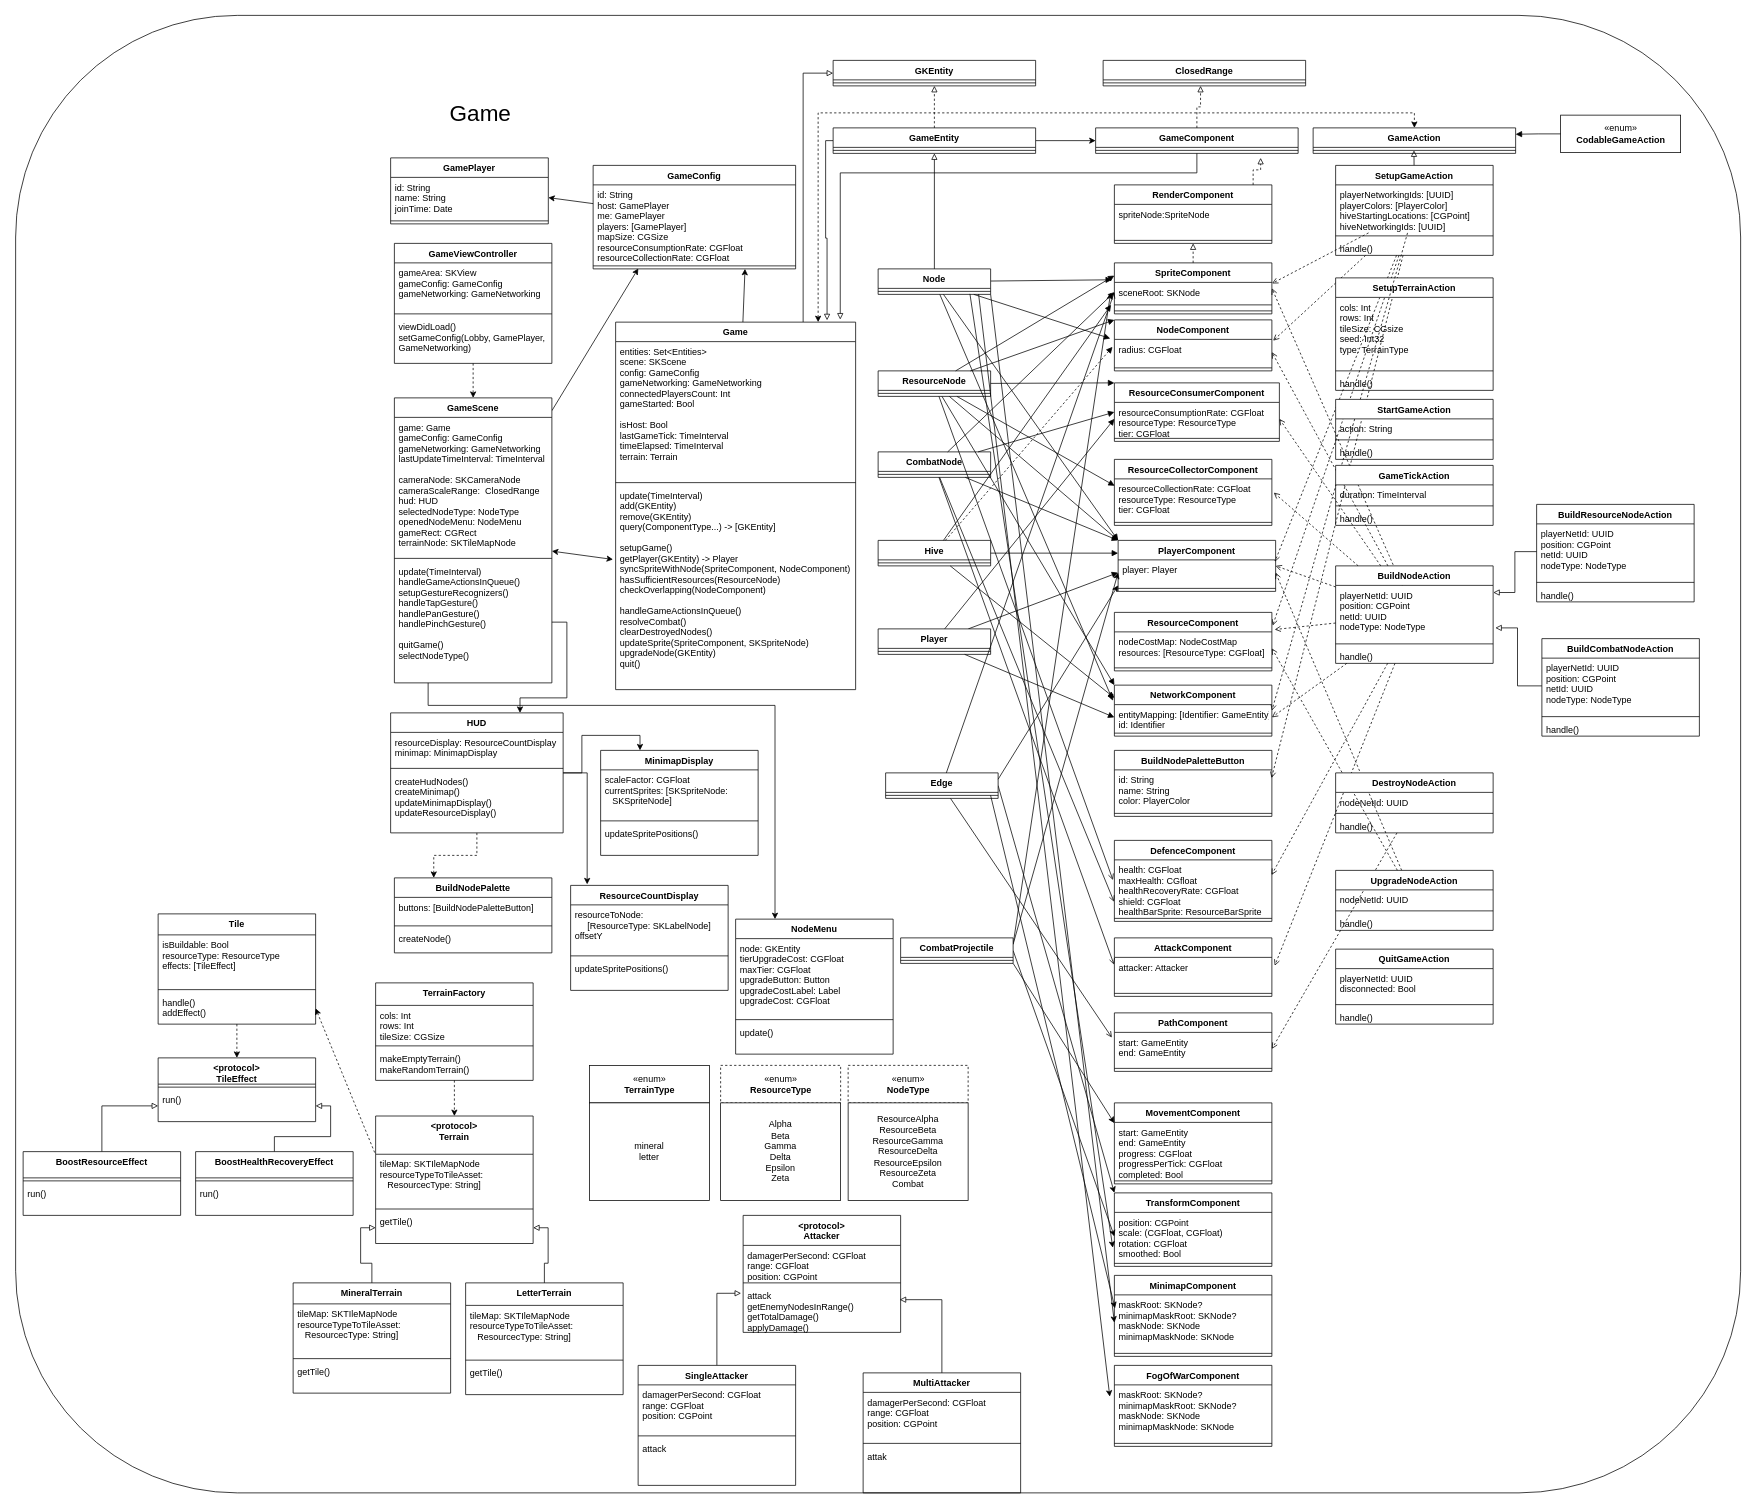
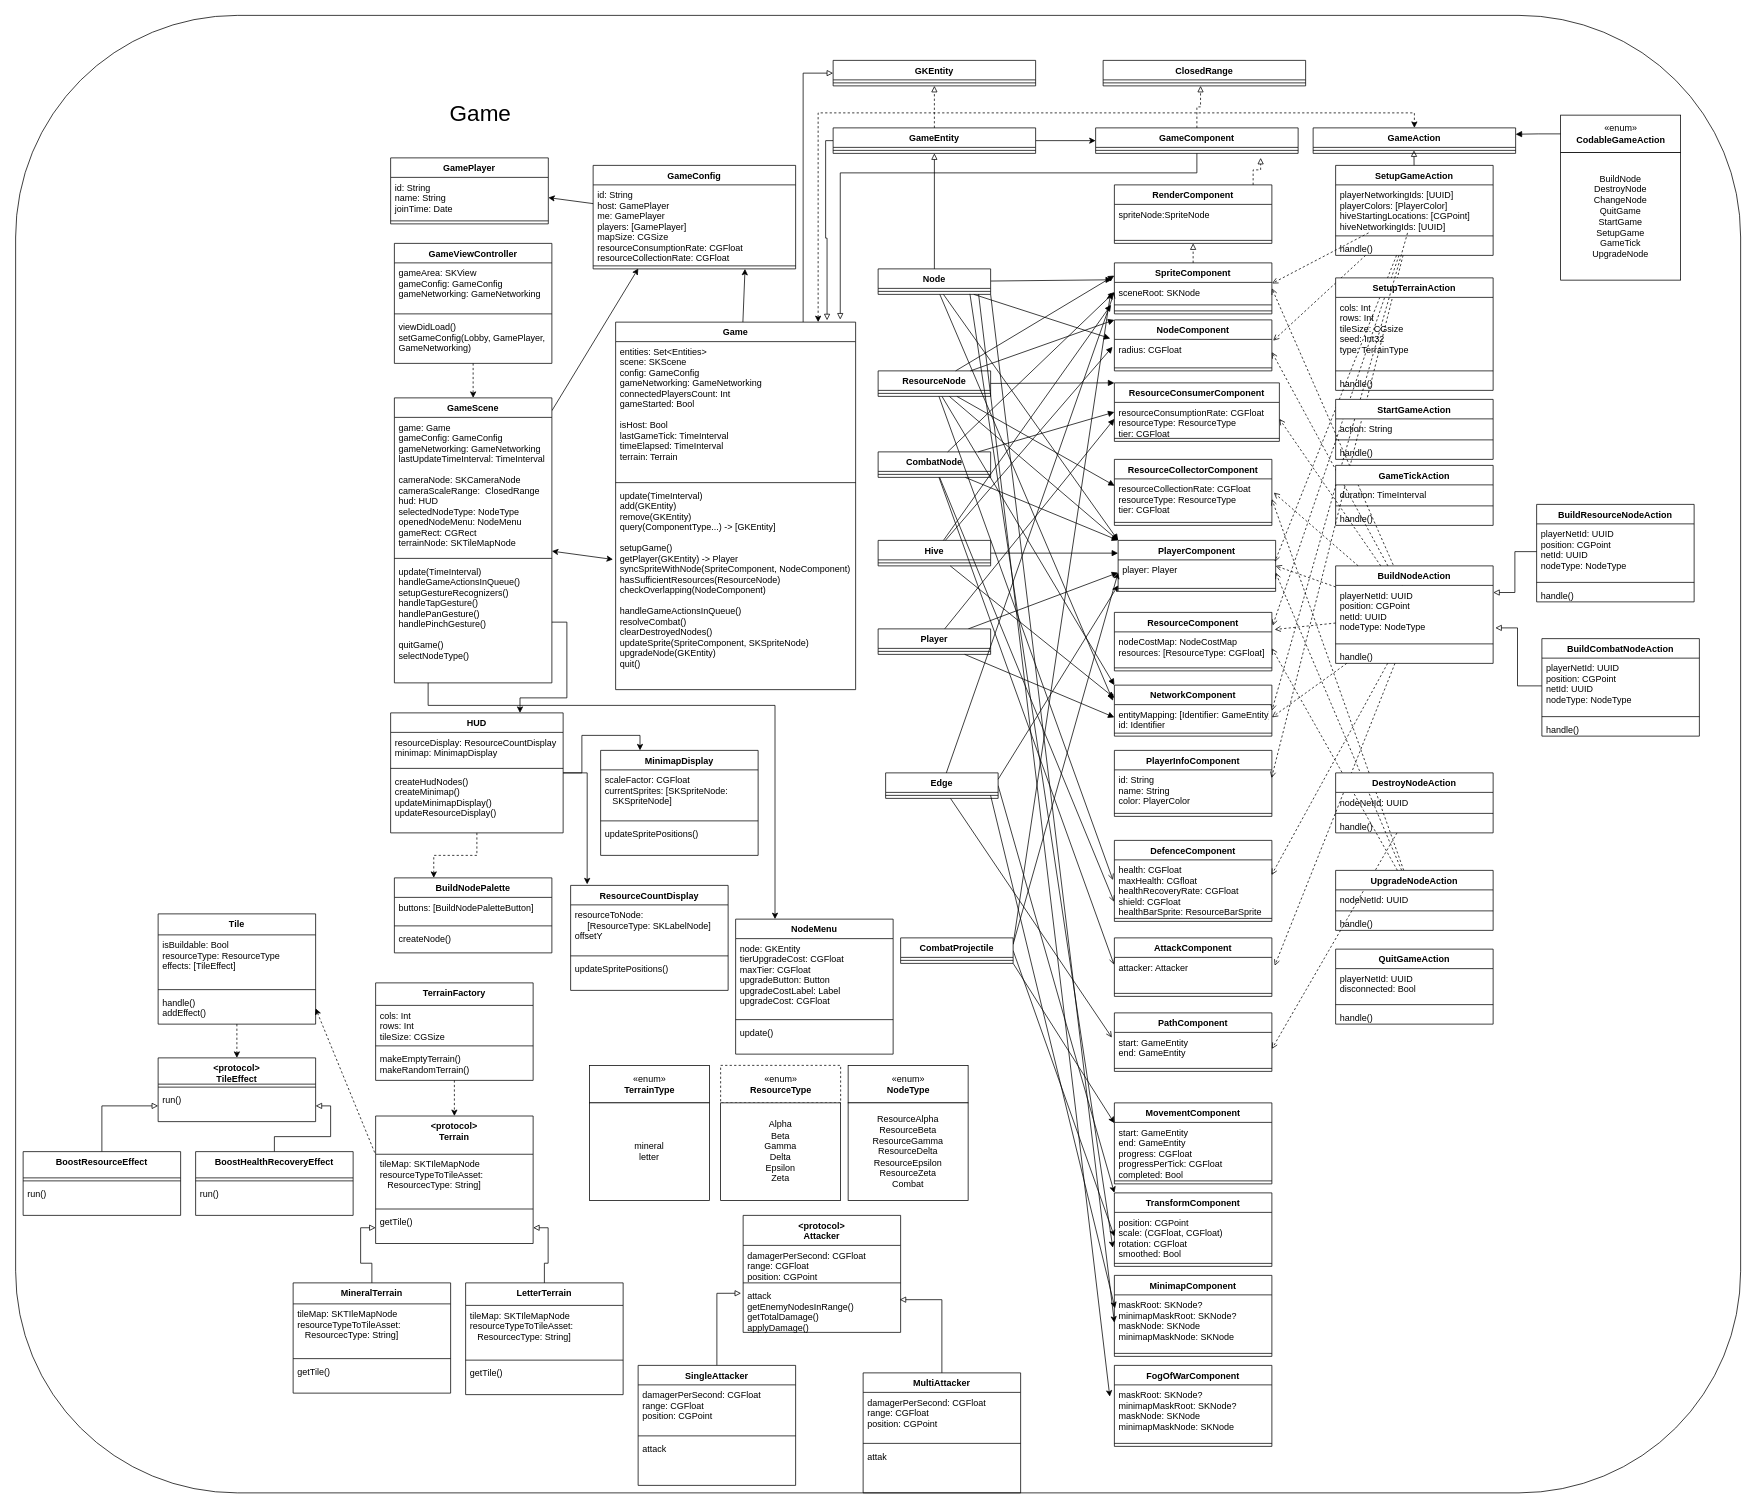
none -> (1620, 216)
(1060, 407) -> (1060, 407)
none -> (1321, 637)
(1193, 761) -> (1193, 761)
(908, 1084) -> (908, 1084)
